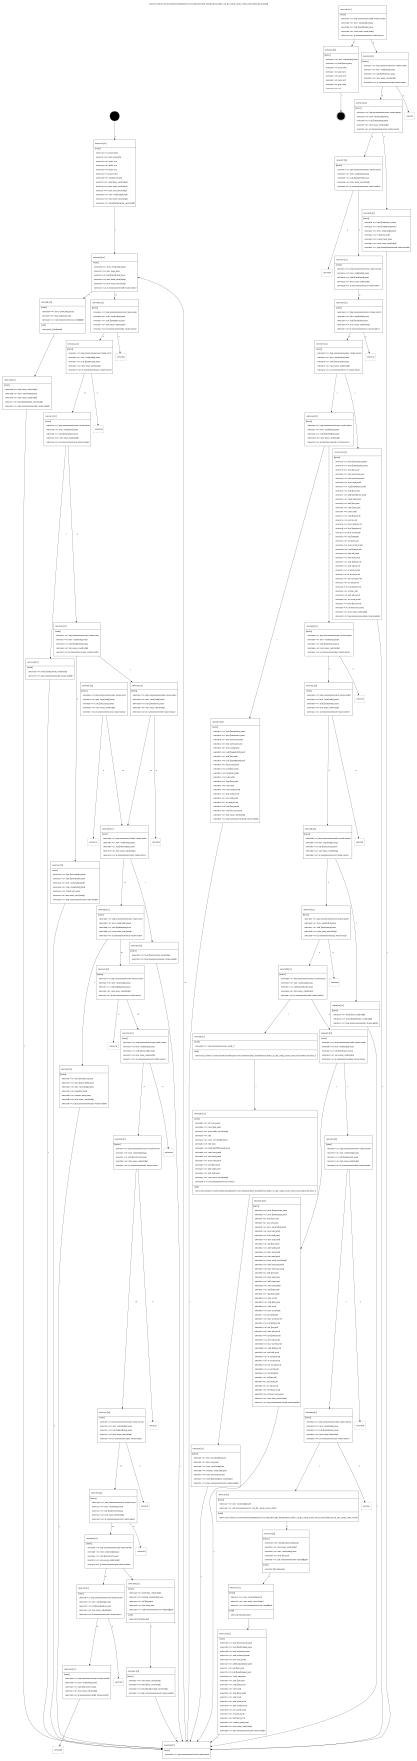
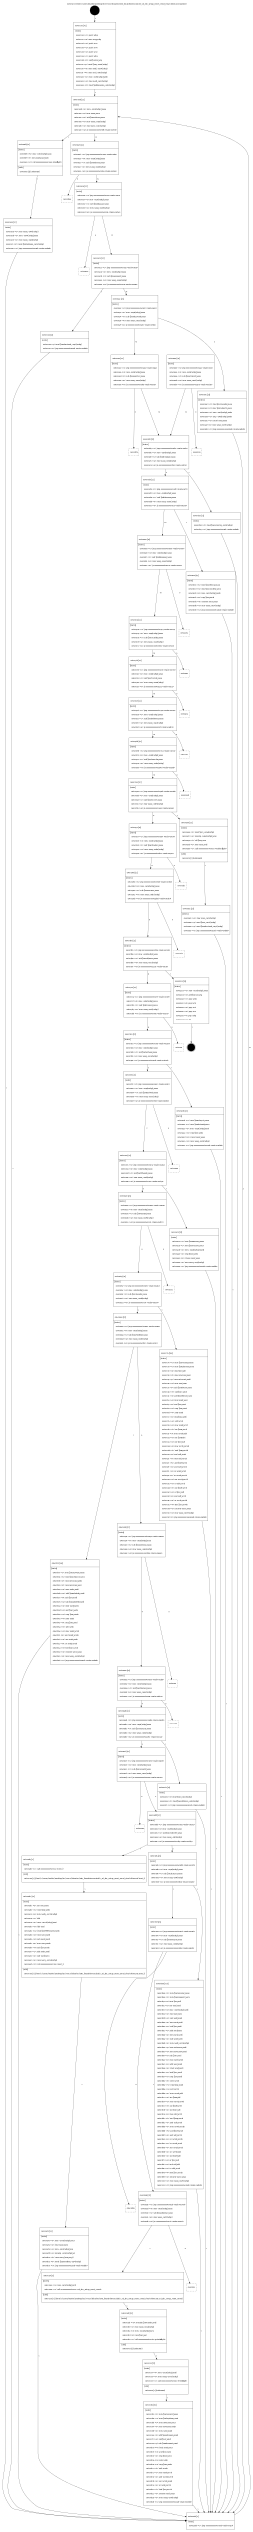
none -> (148, 919)
none -> (194, 1249)
